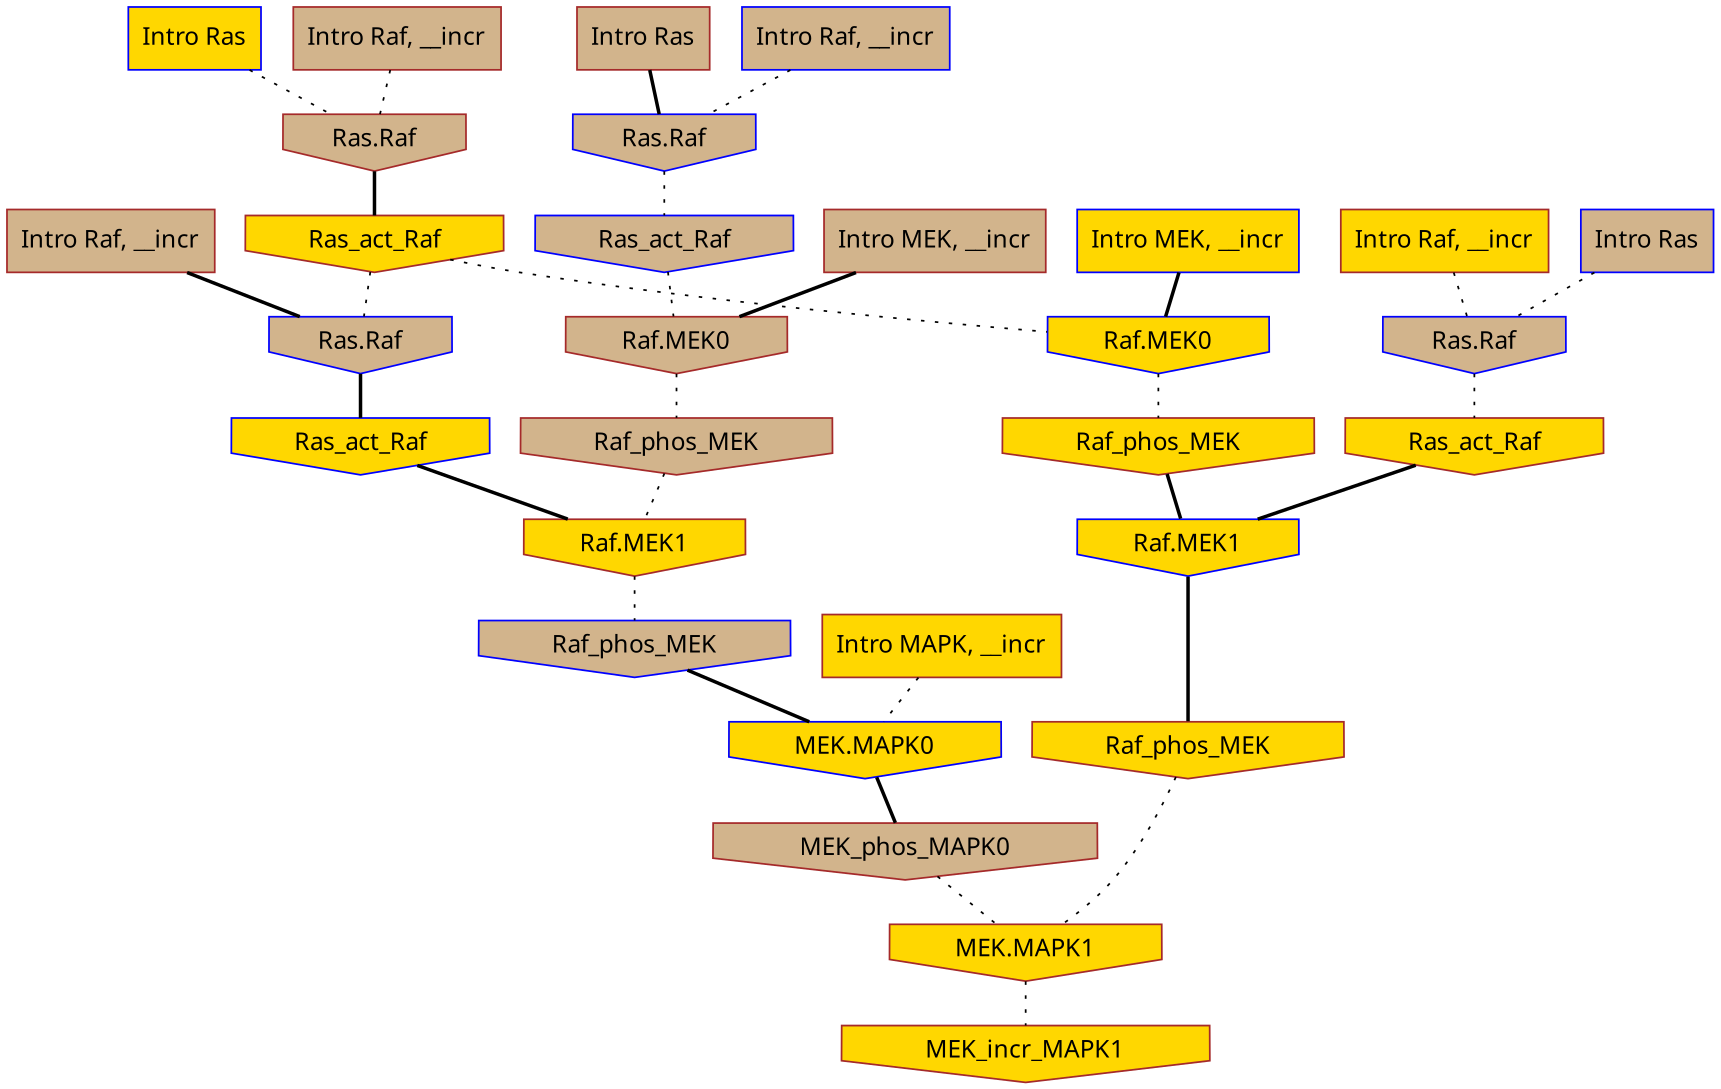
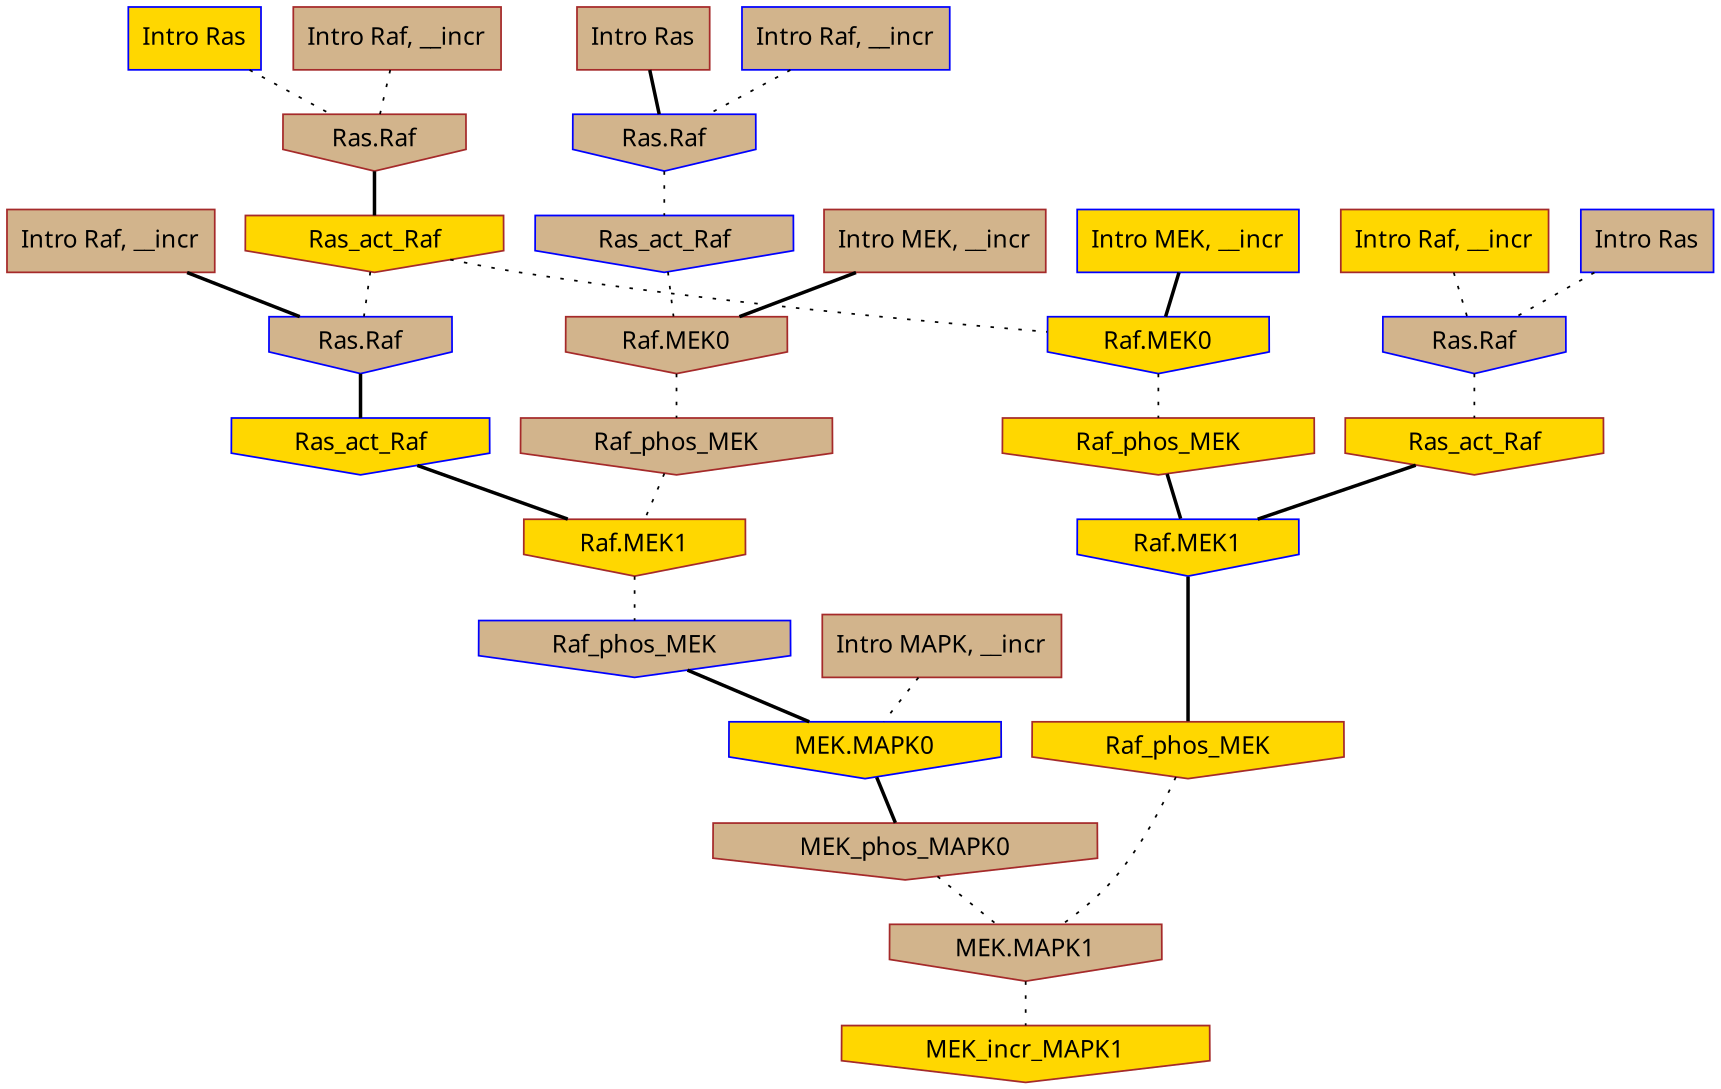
(942, 646) -> (942, 646)
(1026, 950) -> (1026, 950)
